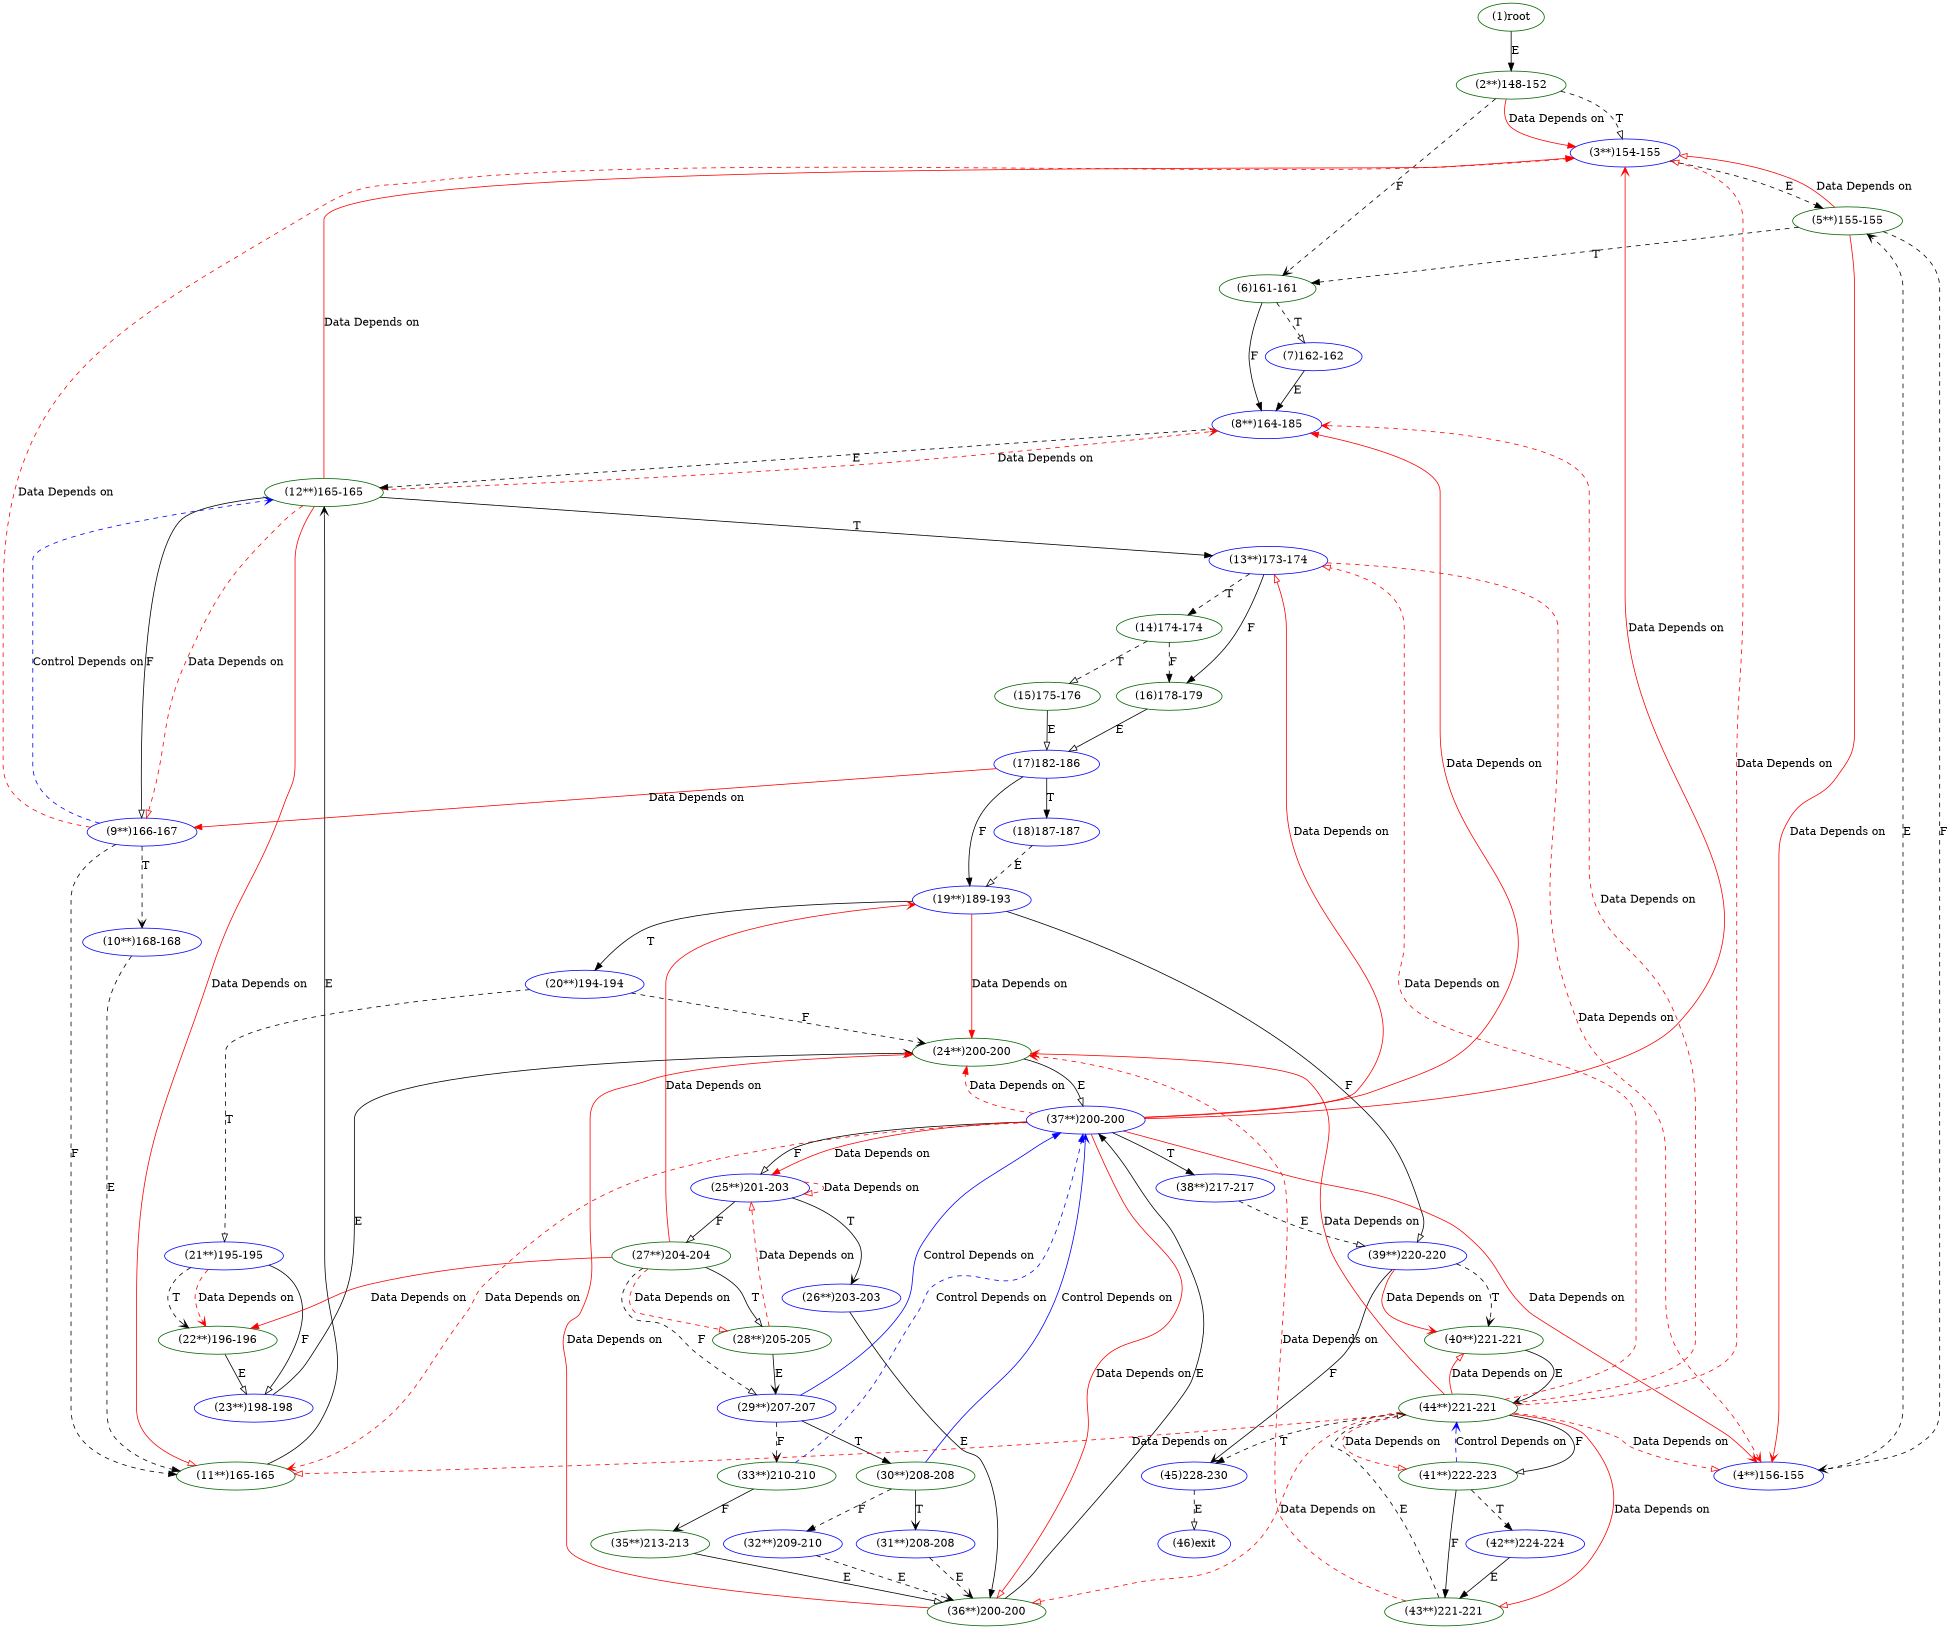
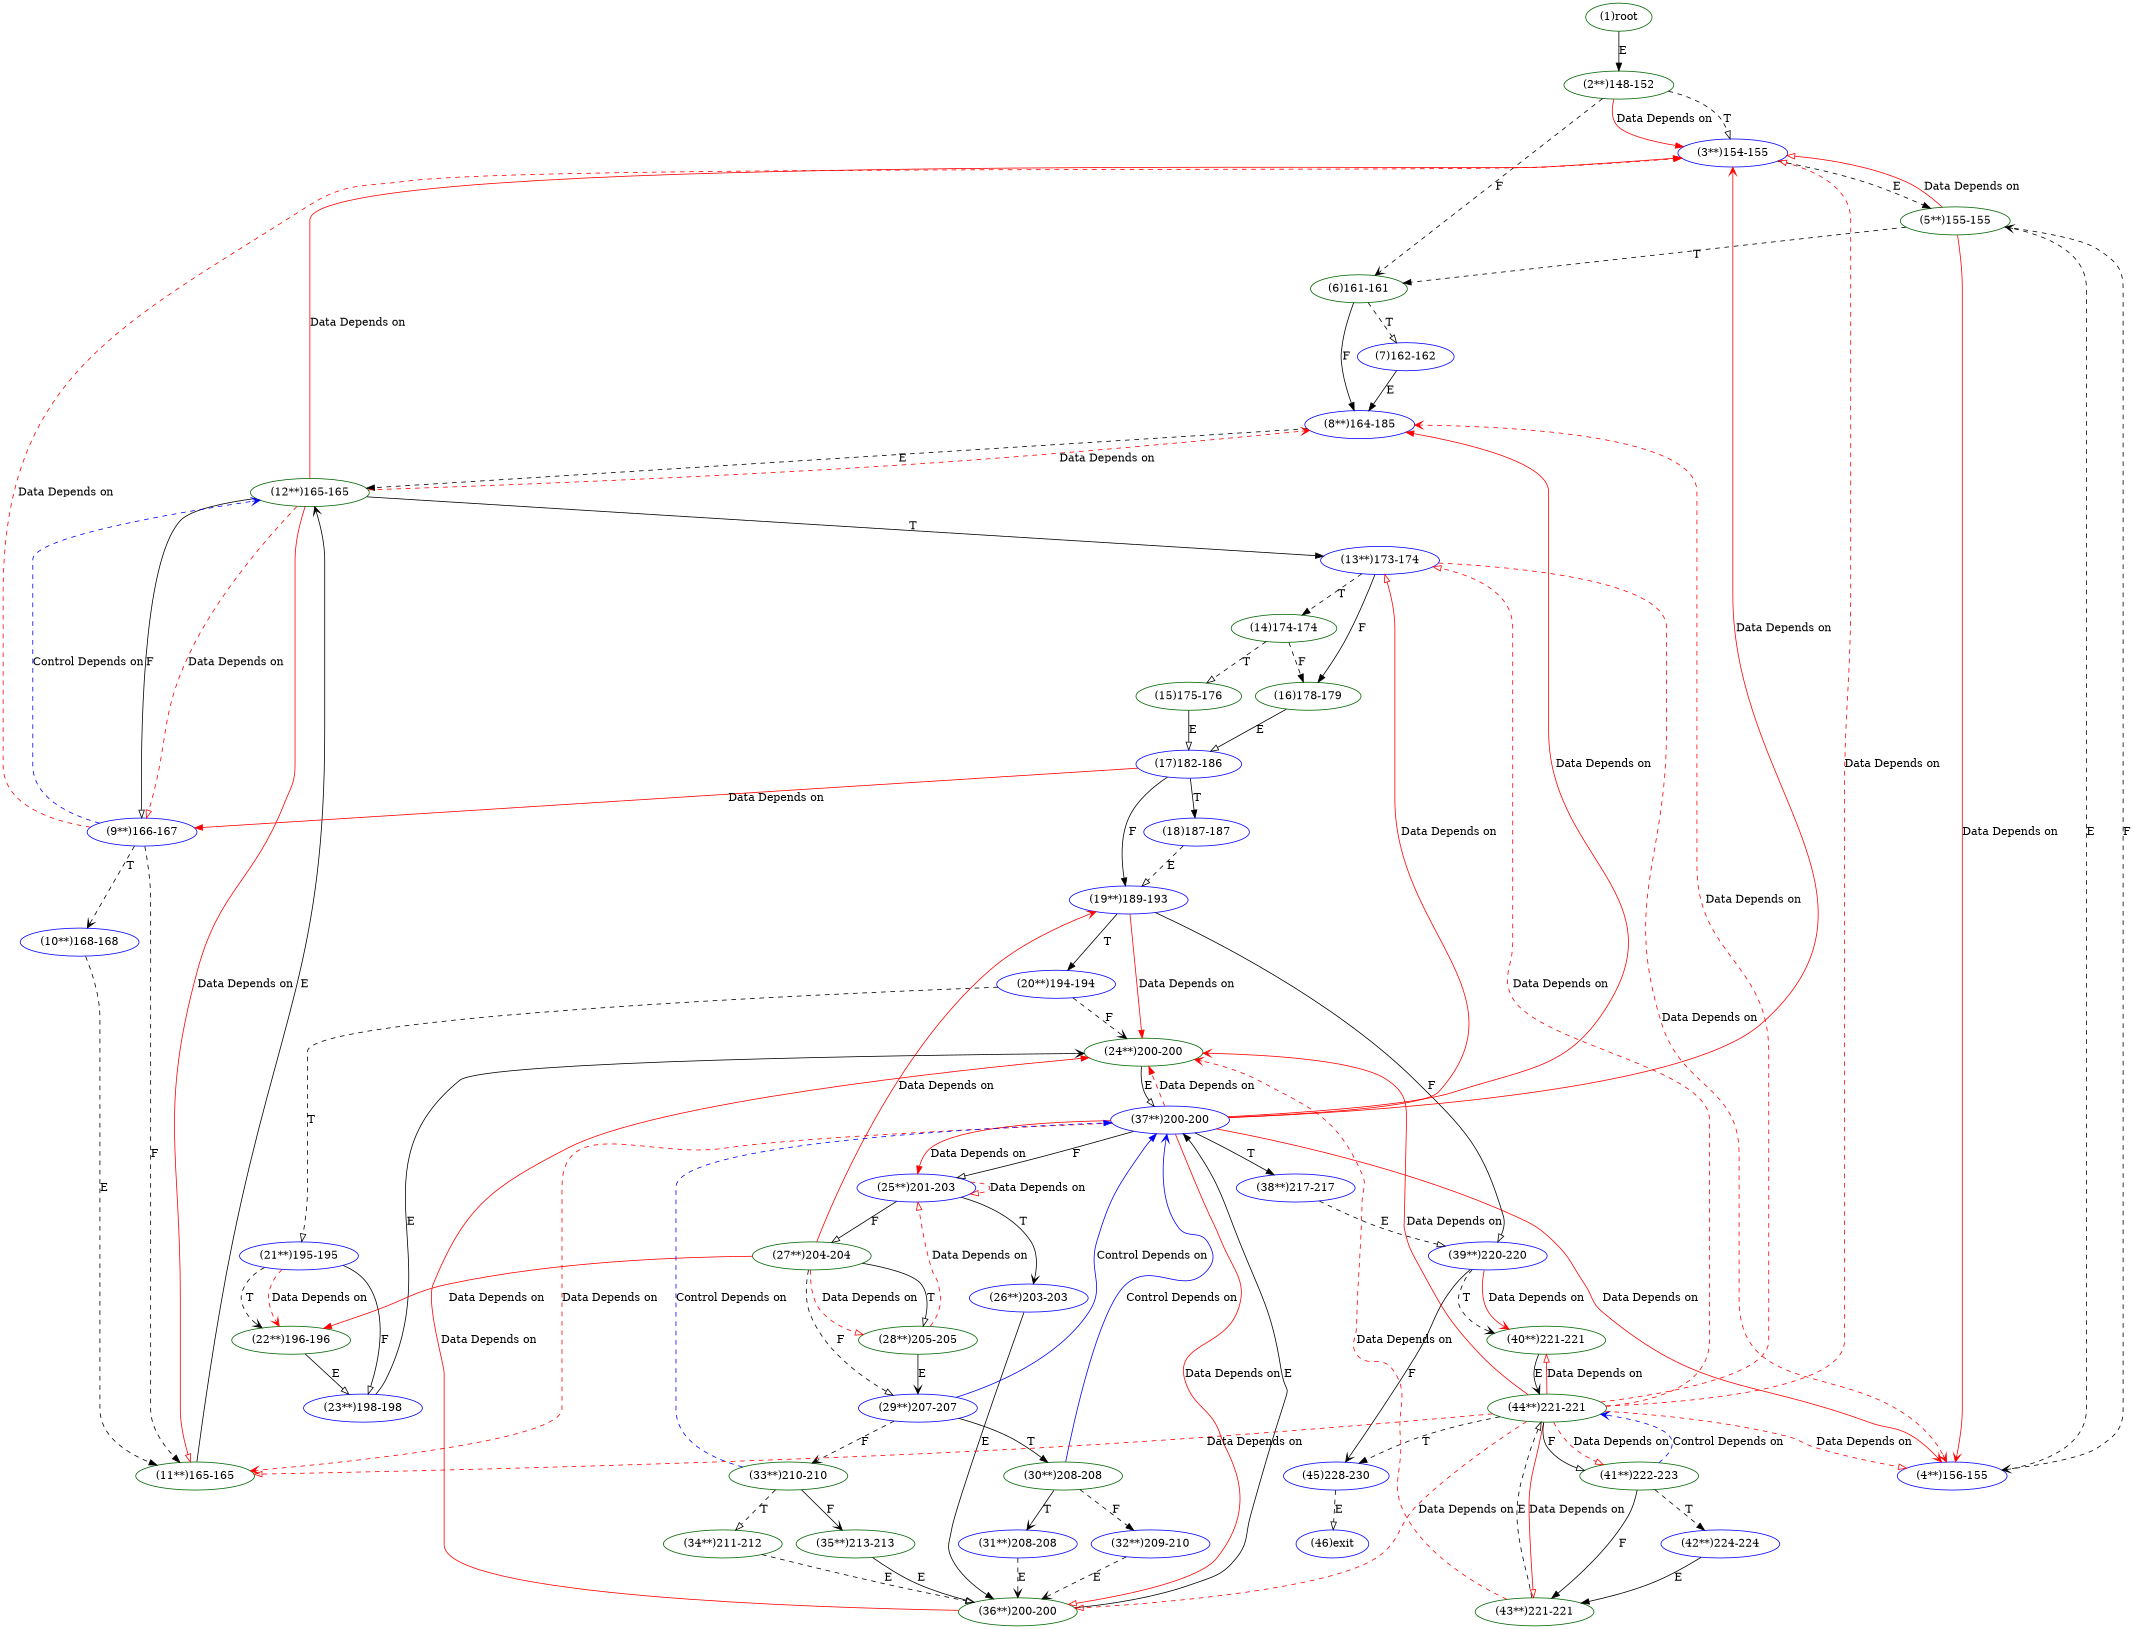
none -> (723, 1544)
